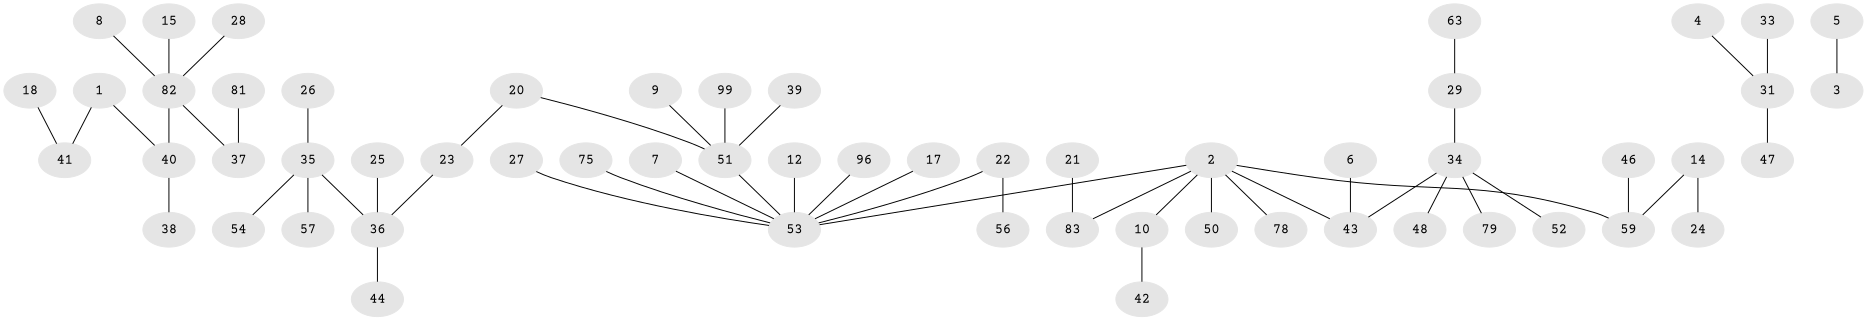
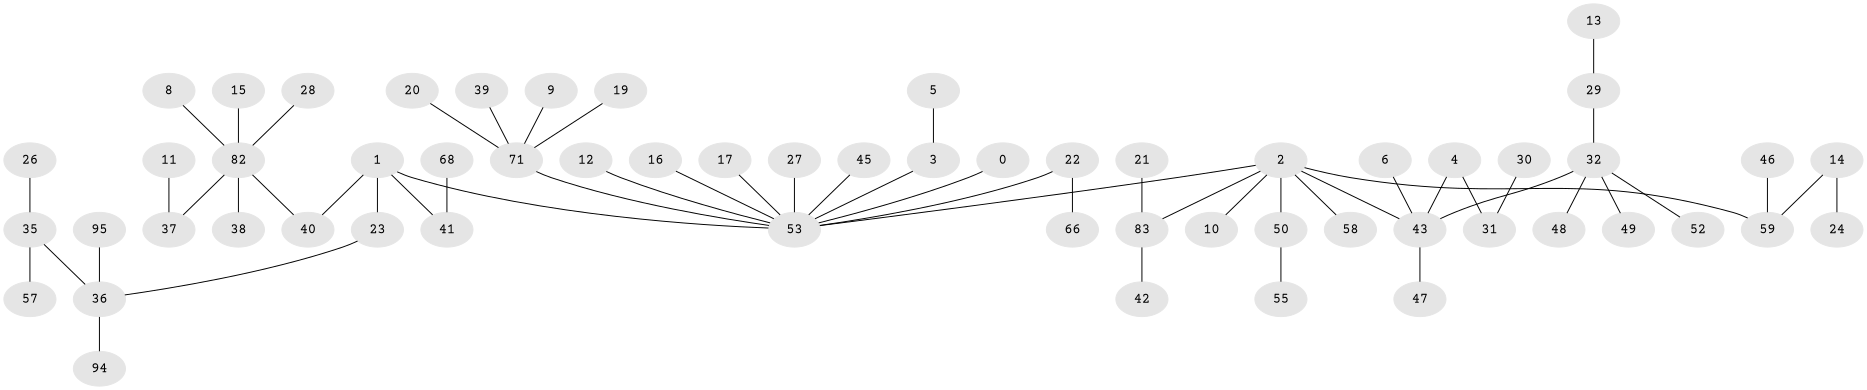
(1455, 21) -> (1594, 21)
(1767, 21) -> (1524, 160)
(30, 91) -> (447, 160)
(238, 91) -> (169, 160)
(725, 91) -> (621, 91)
(482, 125) -> (377, 195)
(1767, 126) -> (1420, 265)
(377, 160) -> (99, 230)
(586, 160) -> (864, 160)
(655, 160) -> (1003, 160)
(725, 160) -> (516, 160)
(864, 160) -> (655, 160)
(1455, 160) -> (1594, 160)
(169, 195) -> (238, 195)
none -> (864, 195)
none -> (1437, 195)
none -> (581, 212)
(238, 230) -> none
(1003, 230) -> (1072, 230)
(1281, 230) -> (1350, 230)
(1489, 230) -> (1628, 230)
(1142, 265) -> (1142, 265)
(377, 299) -> (99, 369)
none -> (1281, 299)
